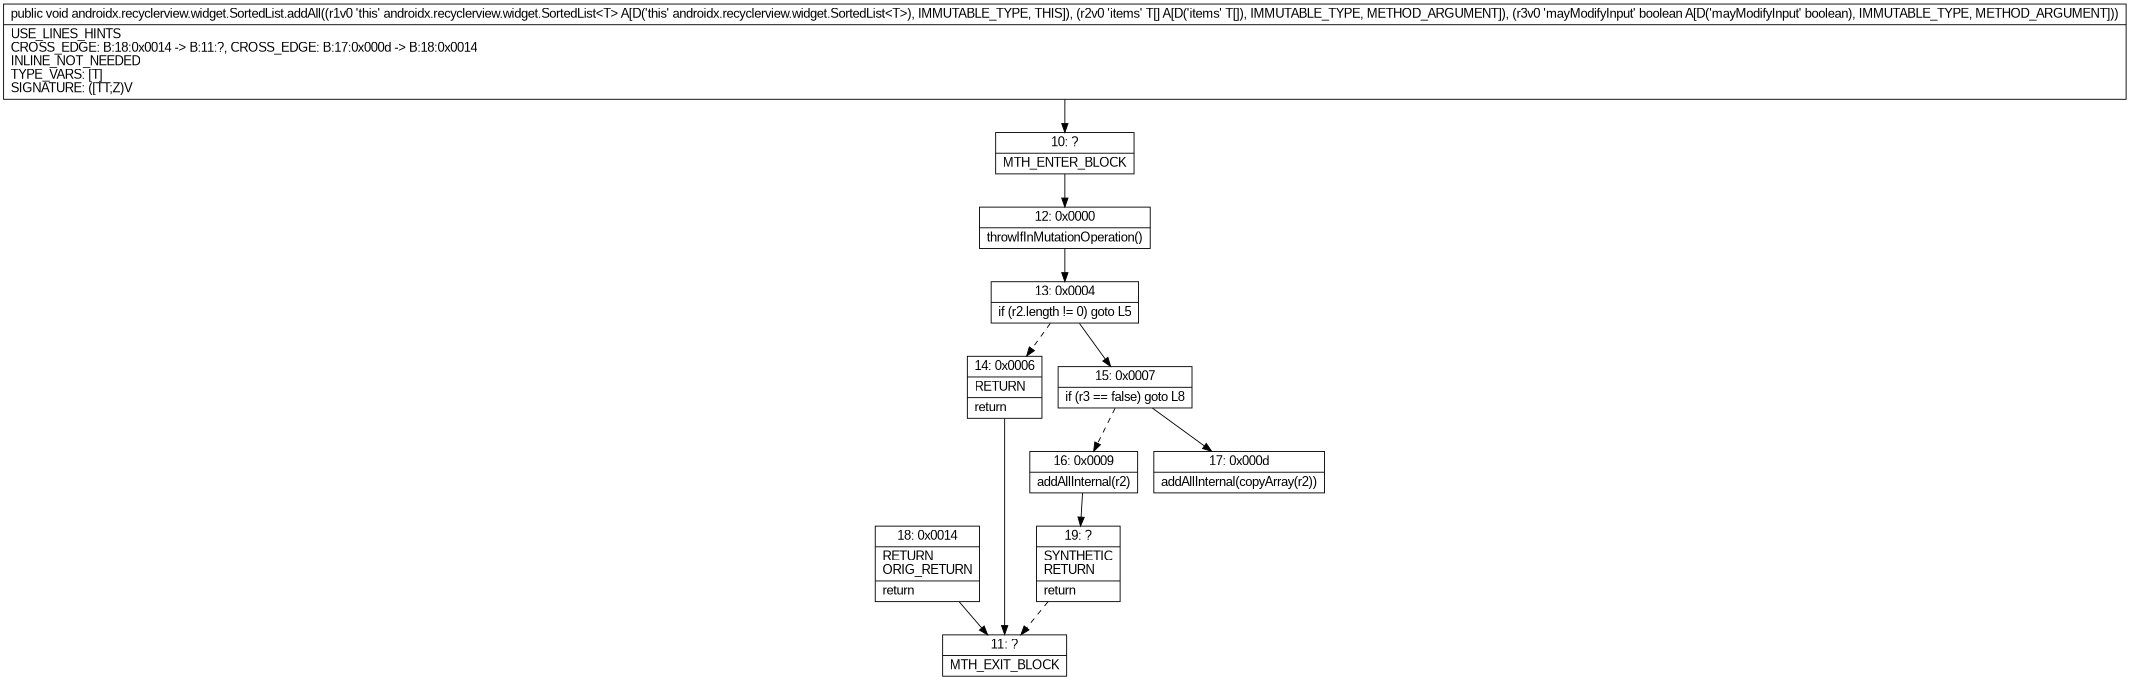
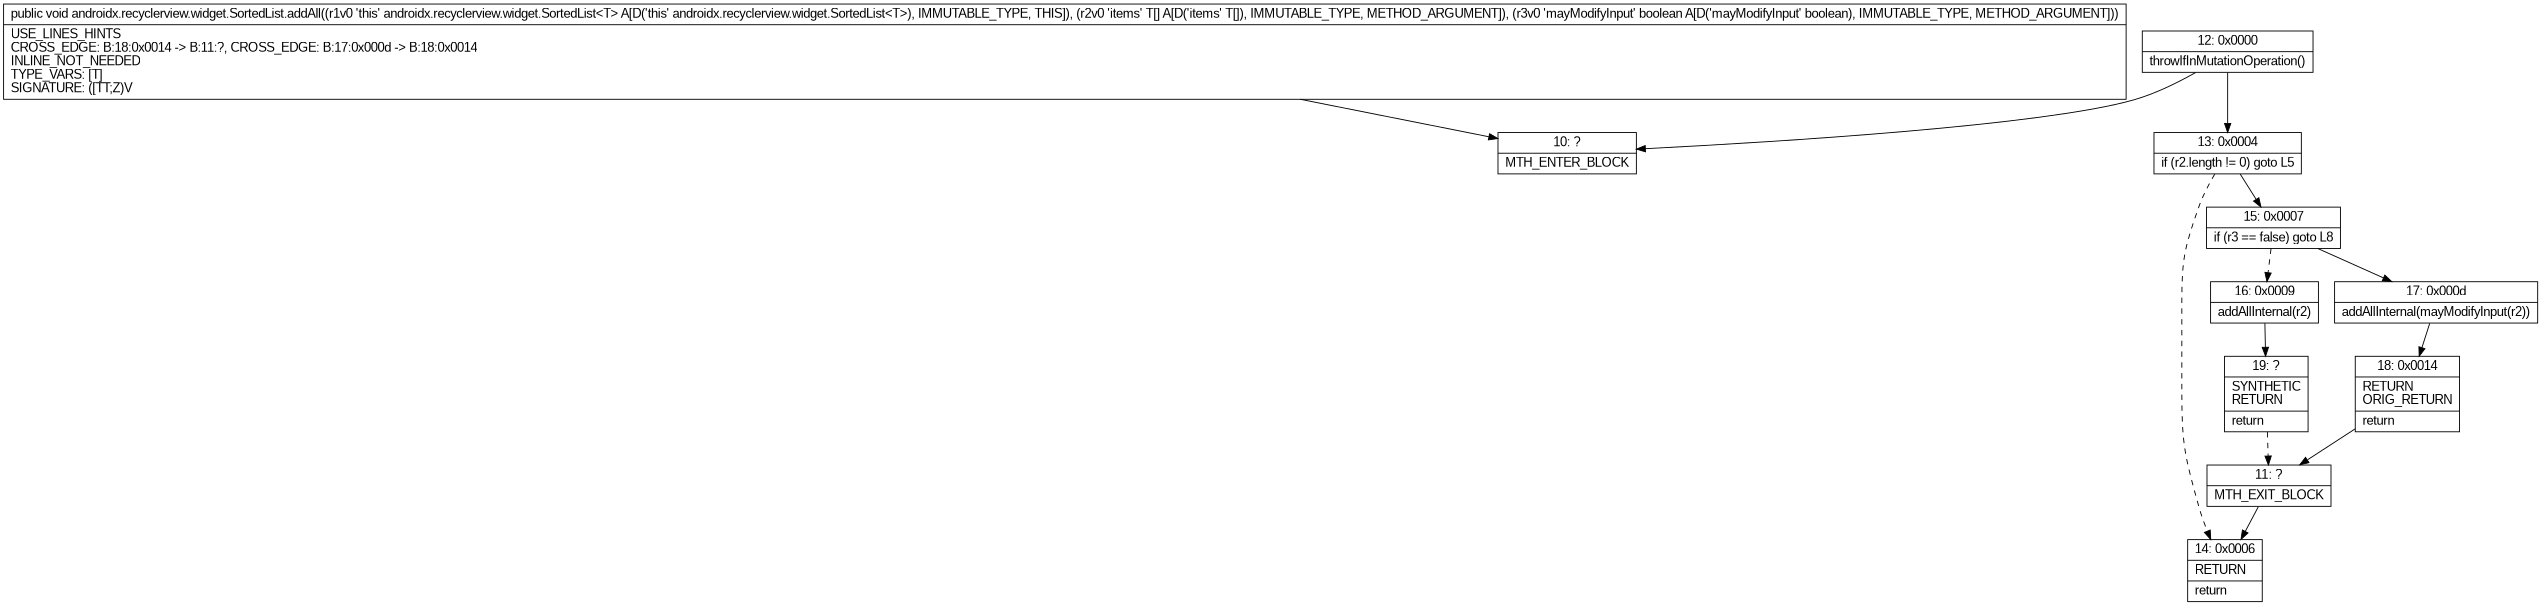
(1065, 186) -> (1924, 130)
none -> (2426, 335)
(1239, 482) -> (2436, 312)
(1005, 522) -> (2252, 519)
